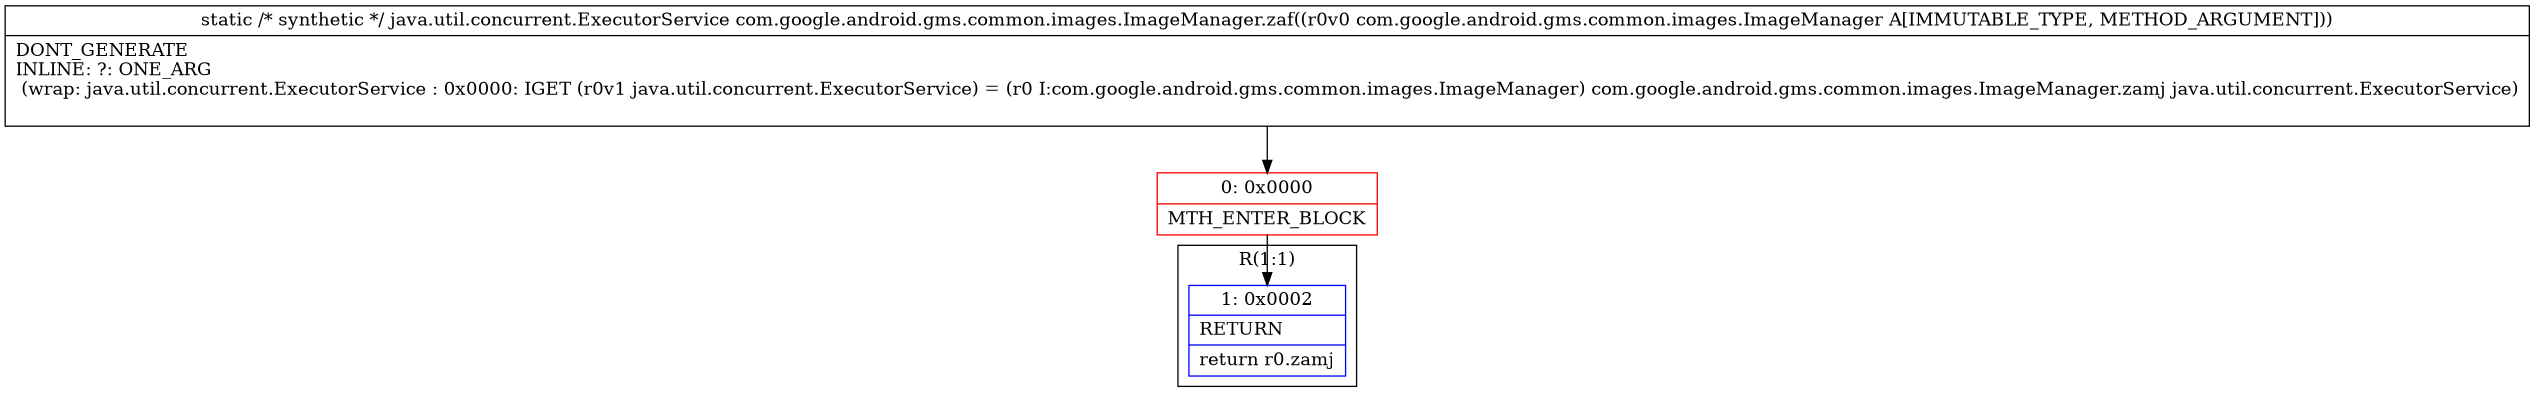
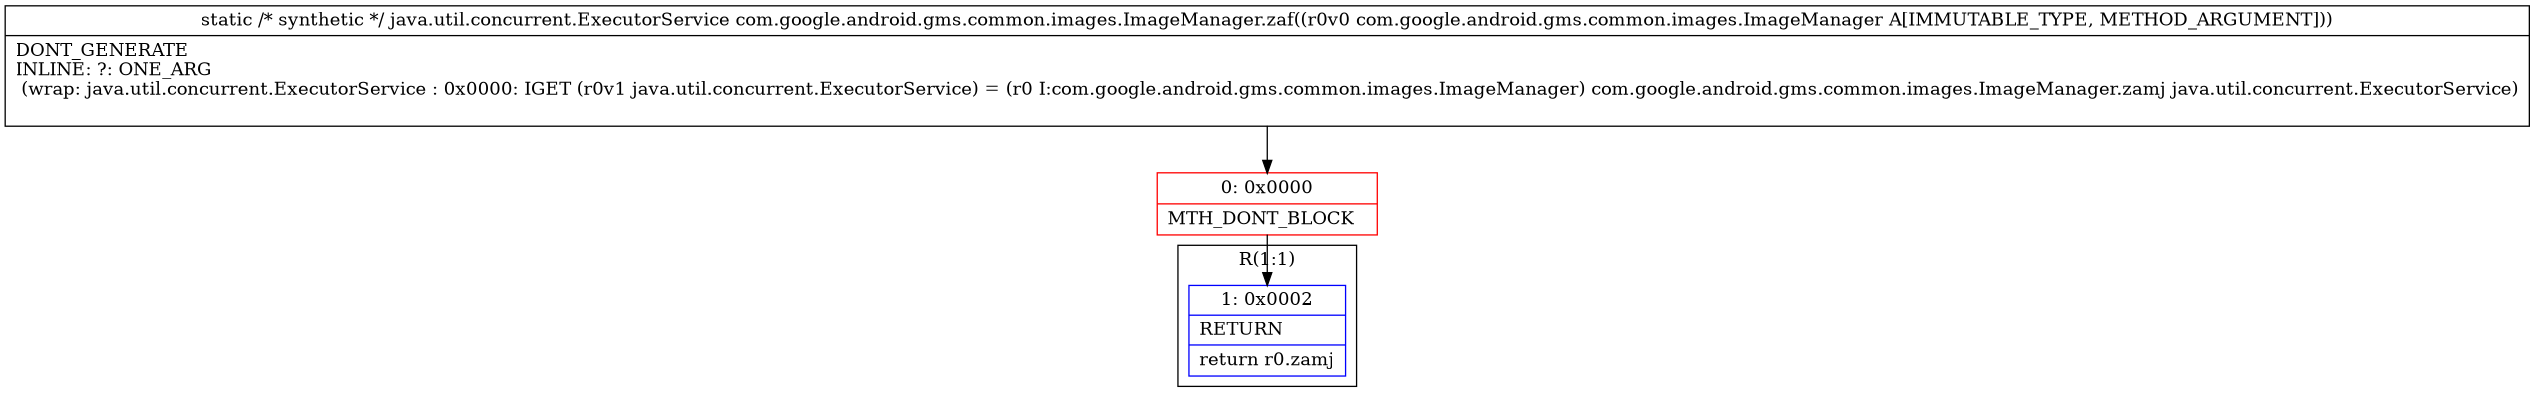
(1267, 219) -> (1261, 219)
